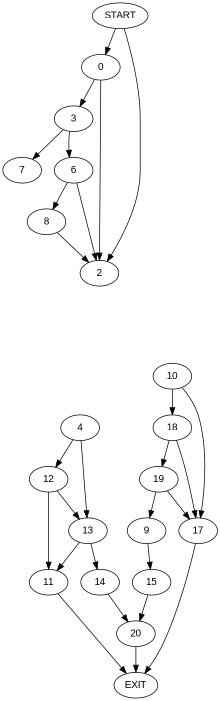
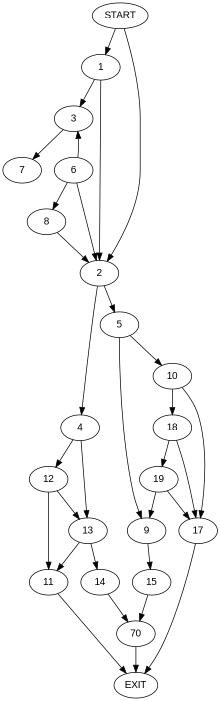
(101, 67) -> (101, 67)
(69, 141) -> (78, 148)
none -> (119, 325)
none -> (89, 347)
(136, 634) -> (136, 634)
